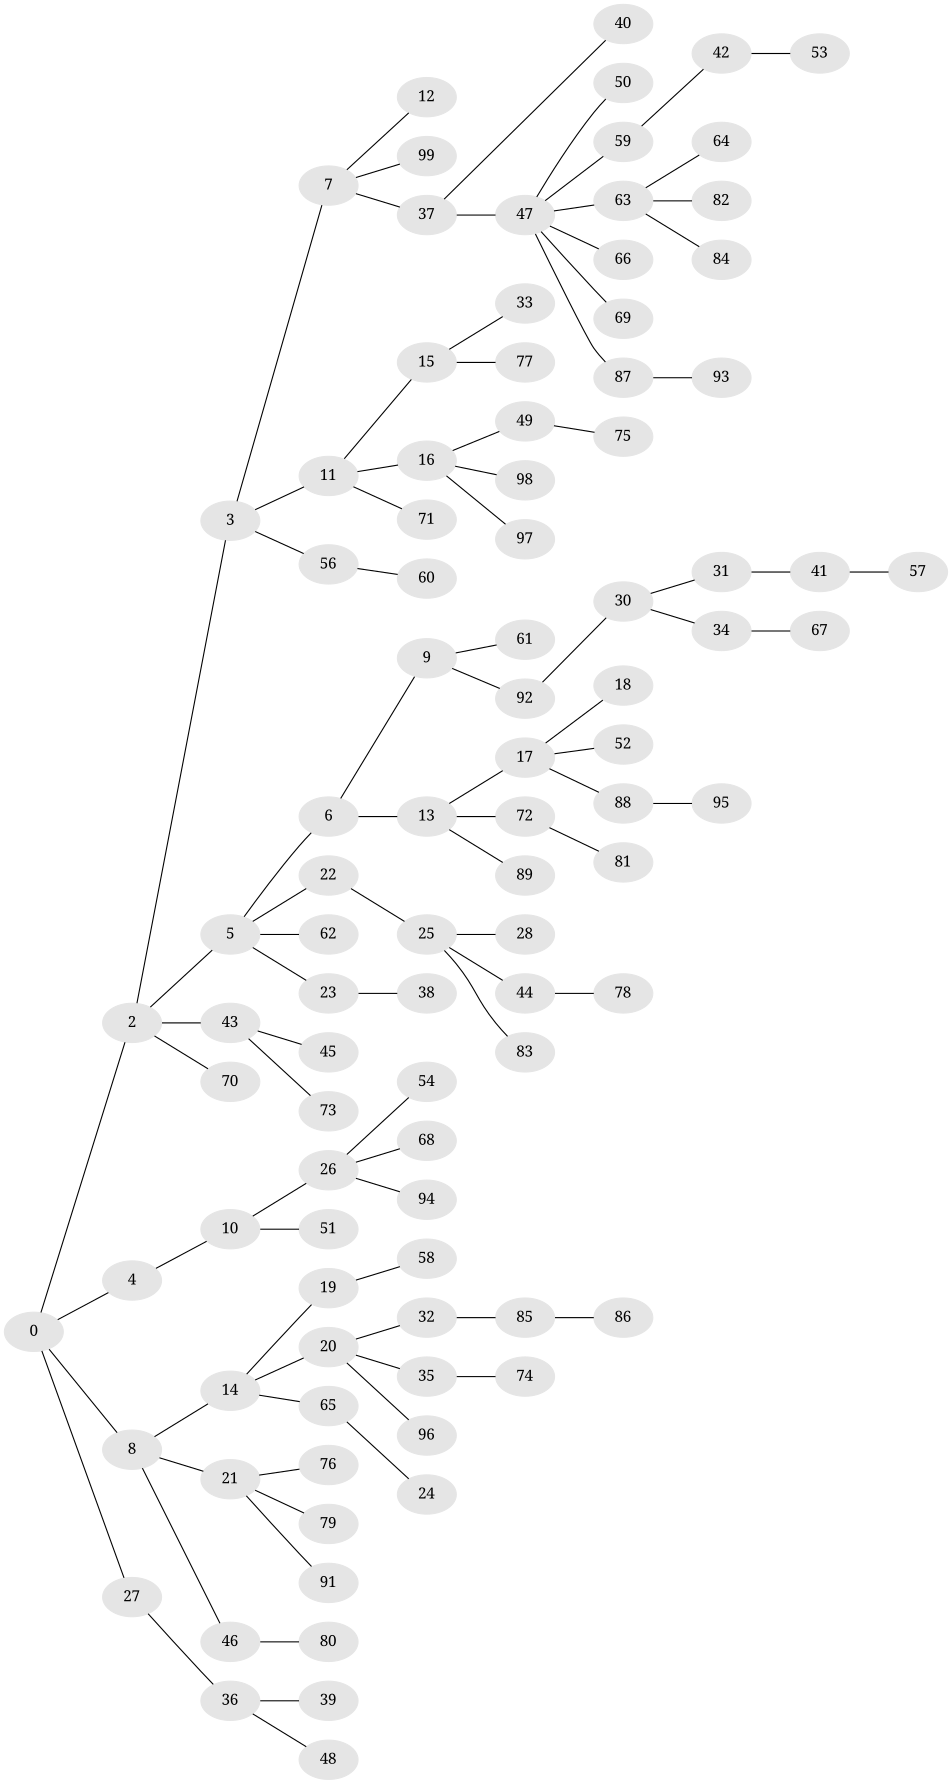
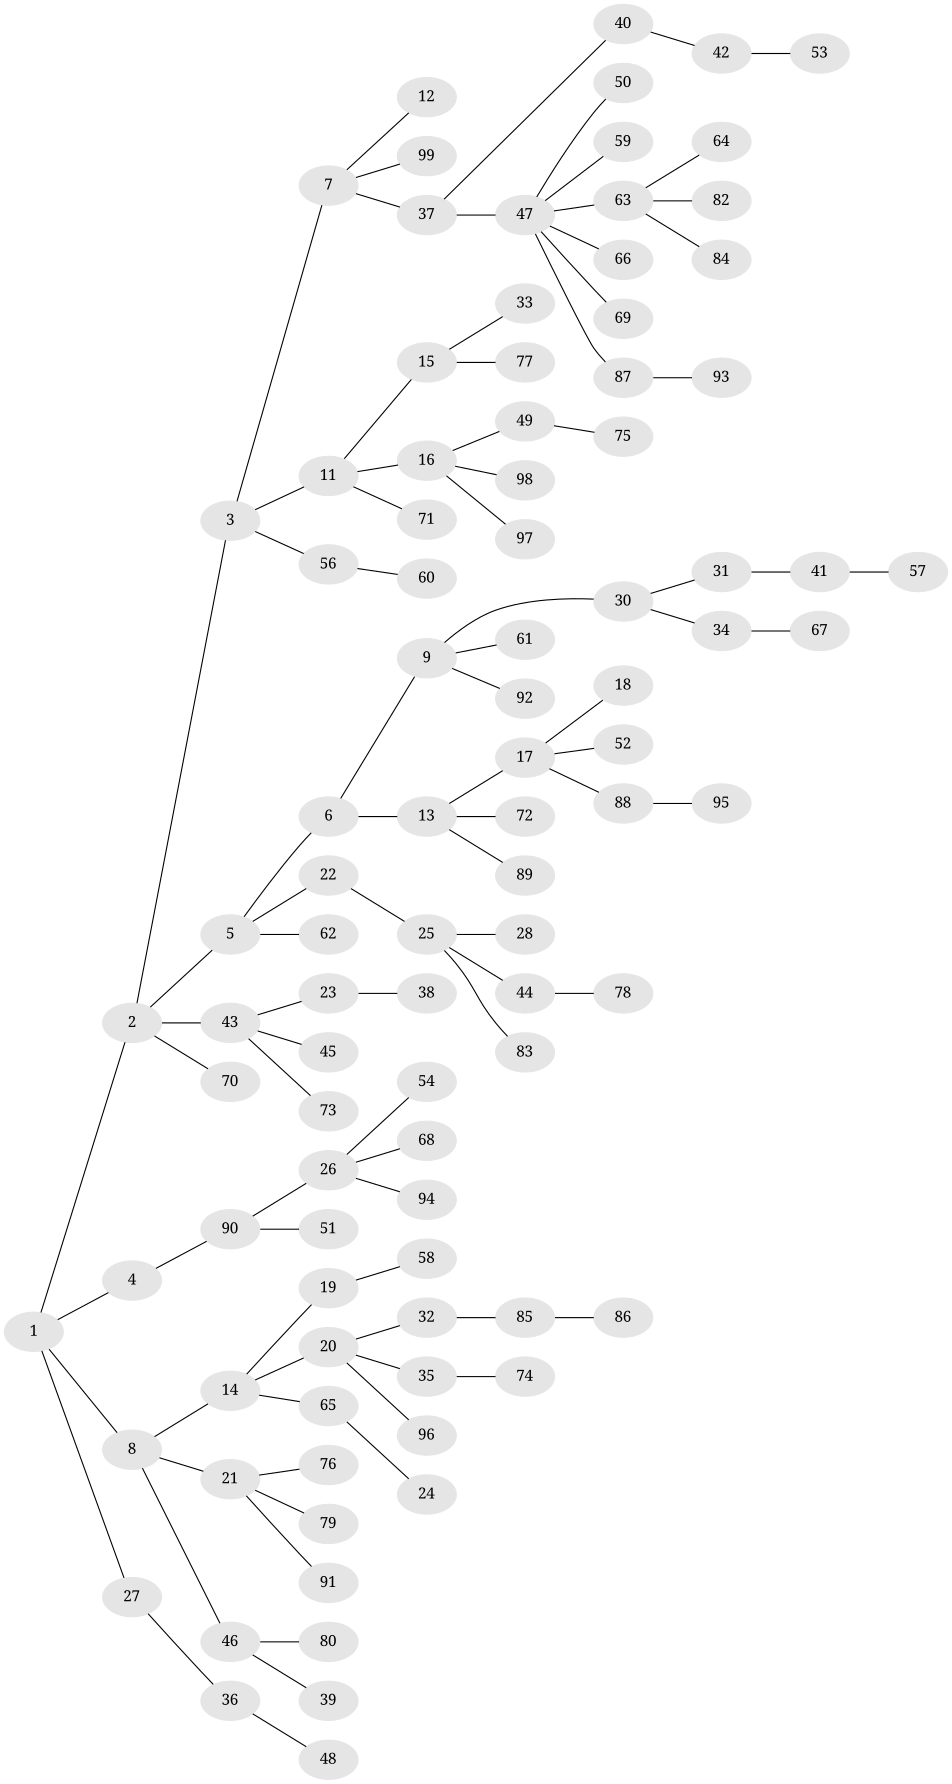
(673, 98) -> (673, 39)
(574, 650) -> (514, 605)
(623, 862) -> none
(279, 964) -> (280, 1008)
(230, 1229) -> (230, 1229)
(34, 1332) -> (34, 1332)
(280, 1701) -> (279, 1671)
